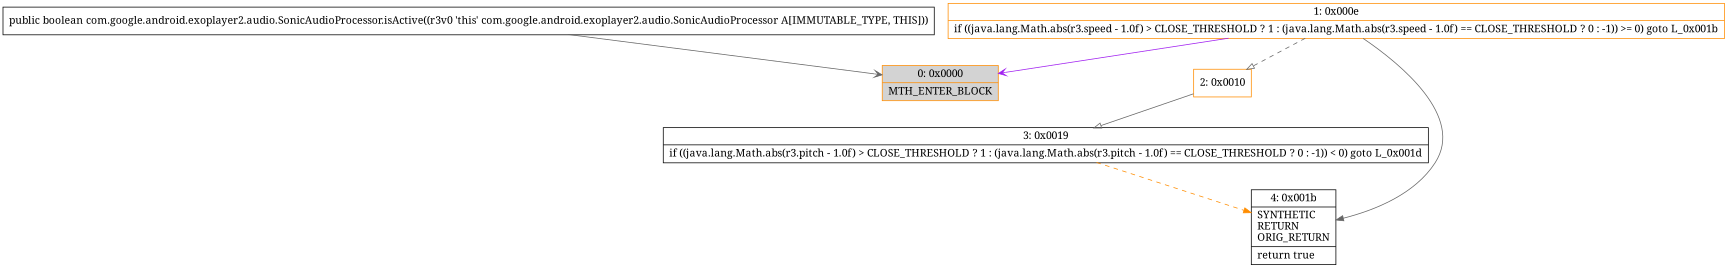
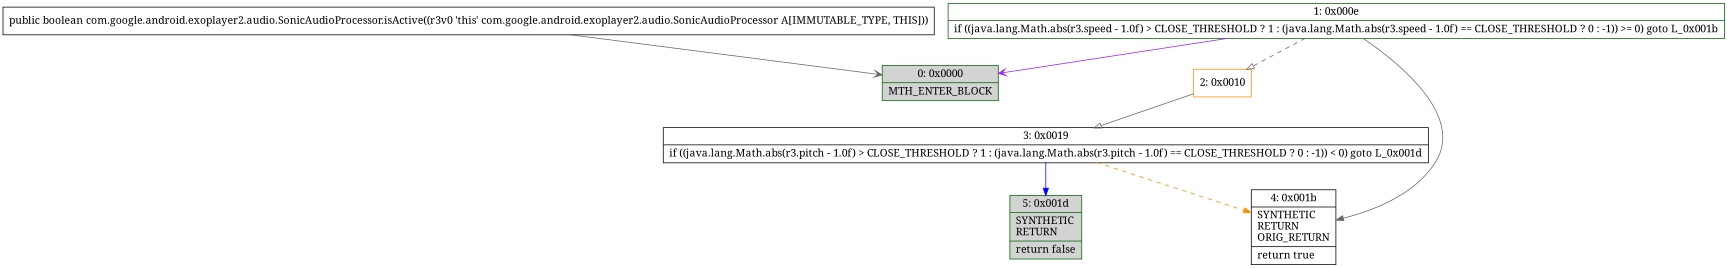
(1336, 21) -> (1336, 21)
(940, 83) -> (940, 83)
none -> (1046, 227)
